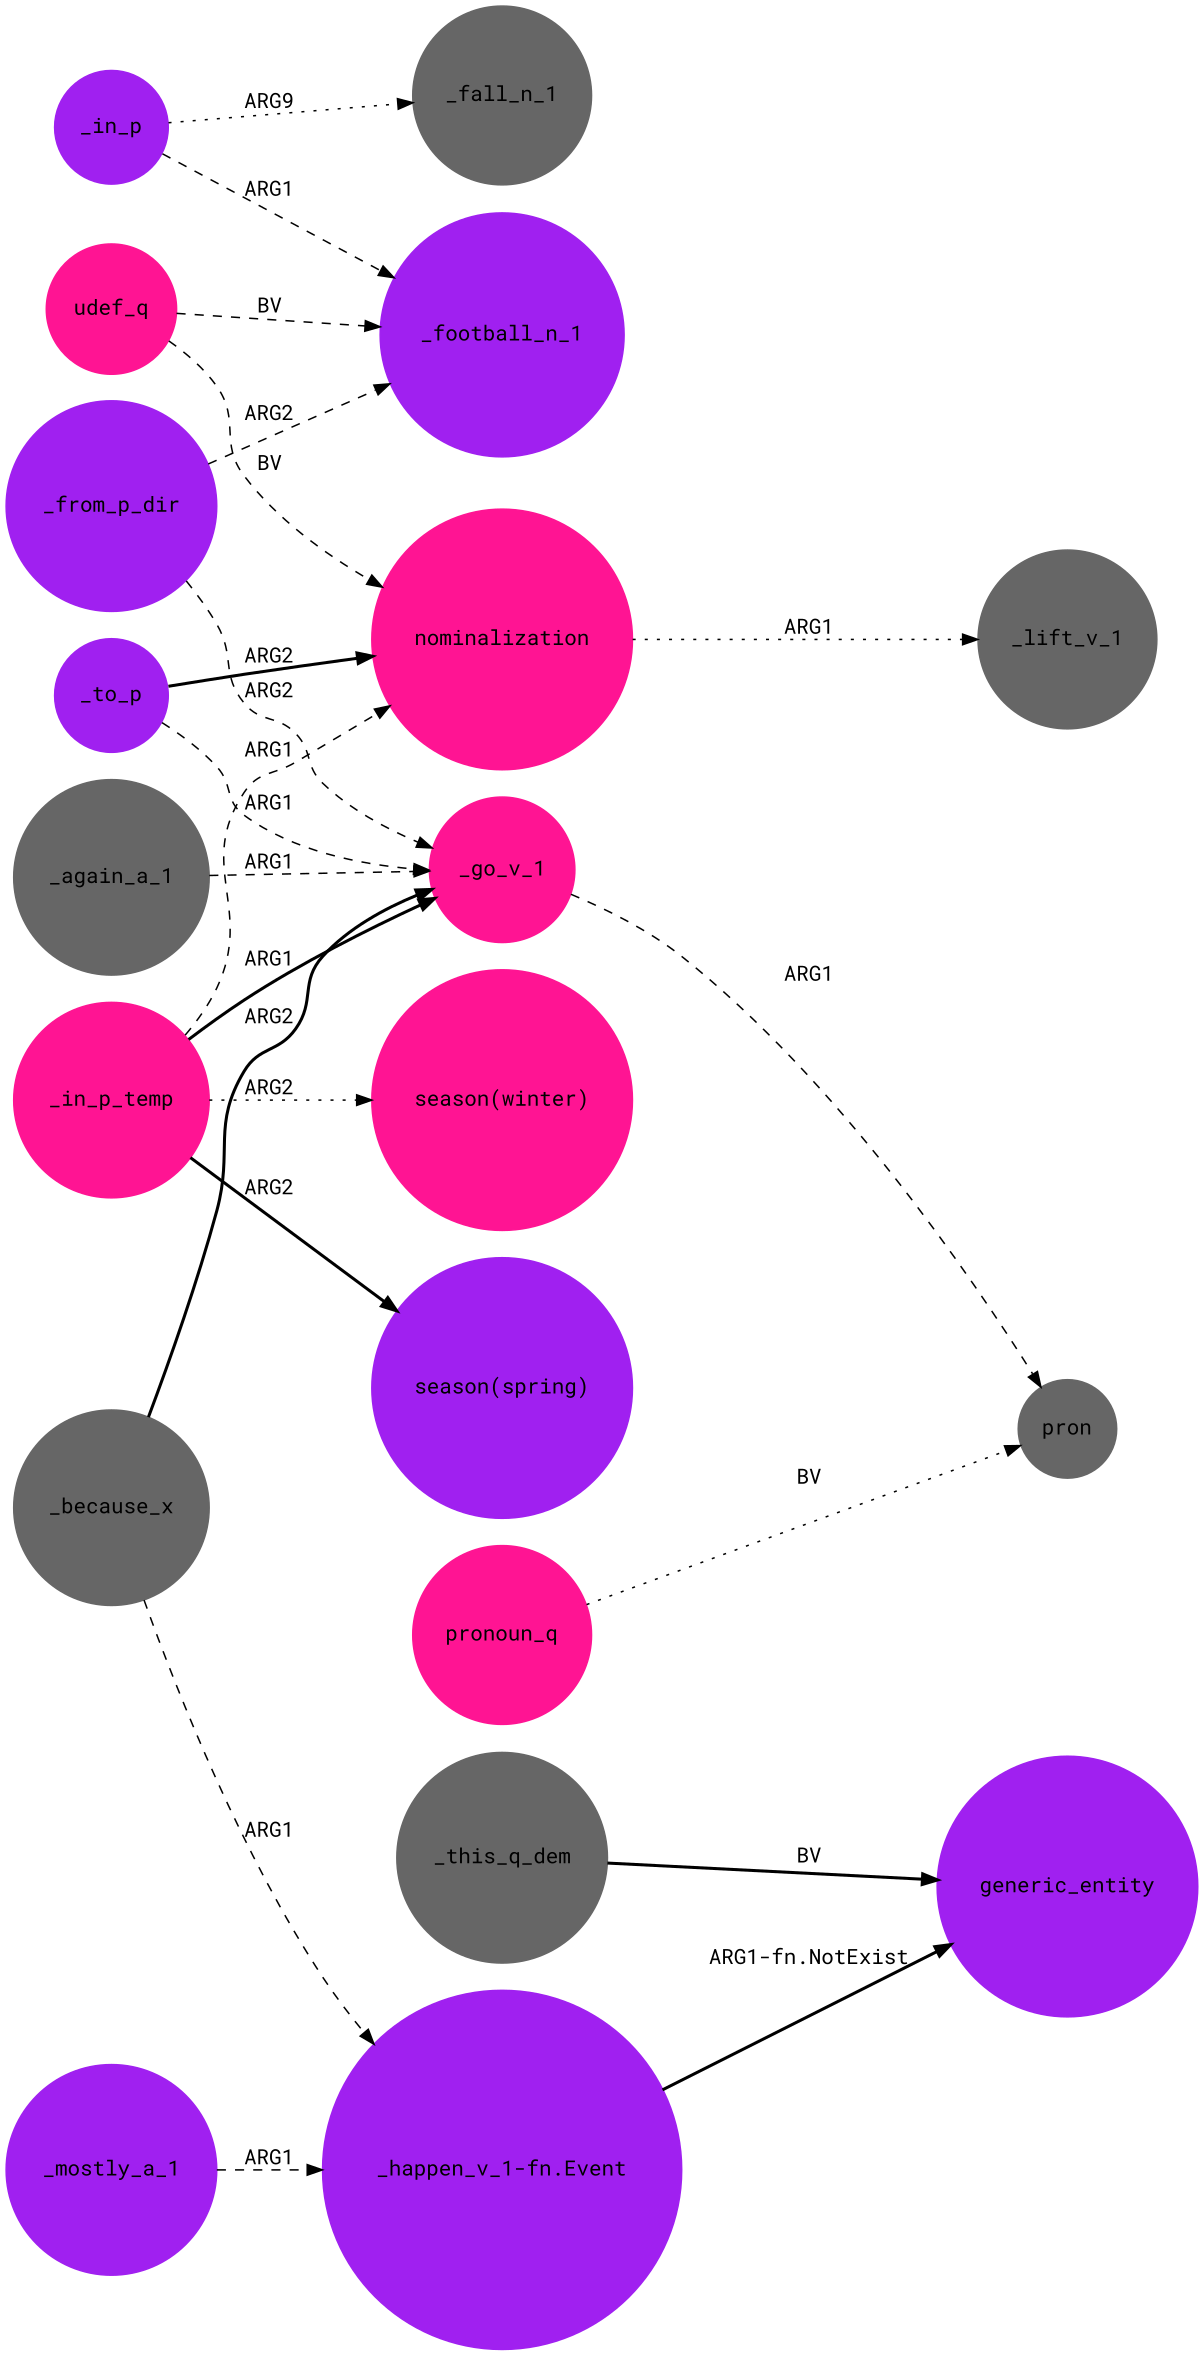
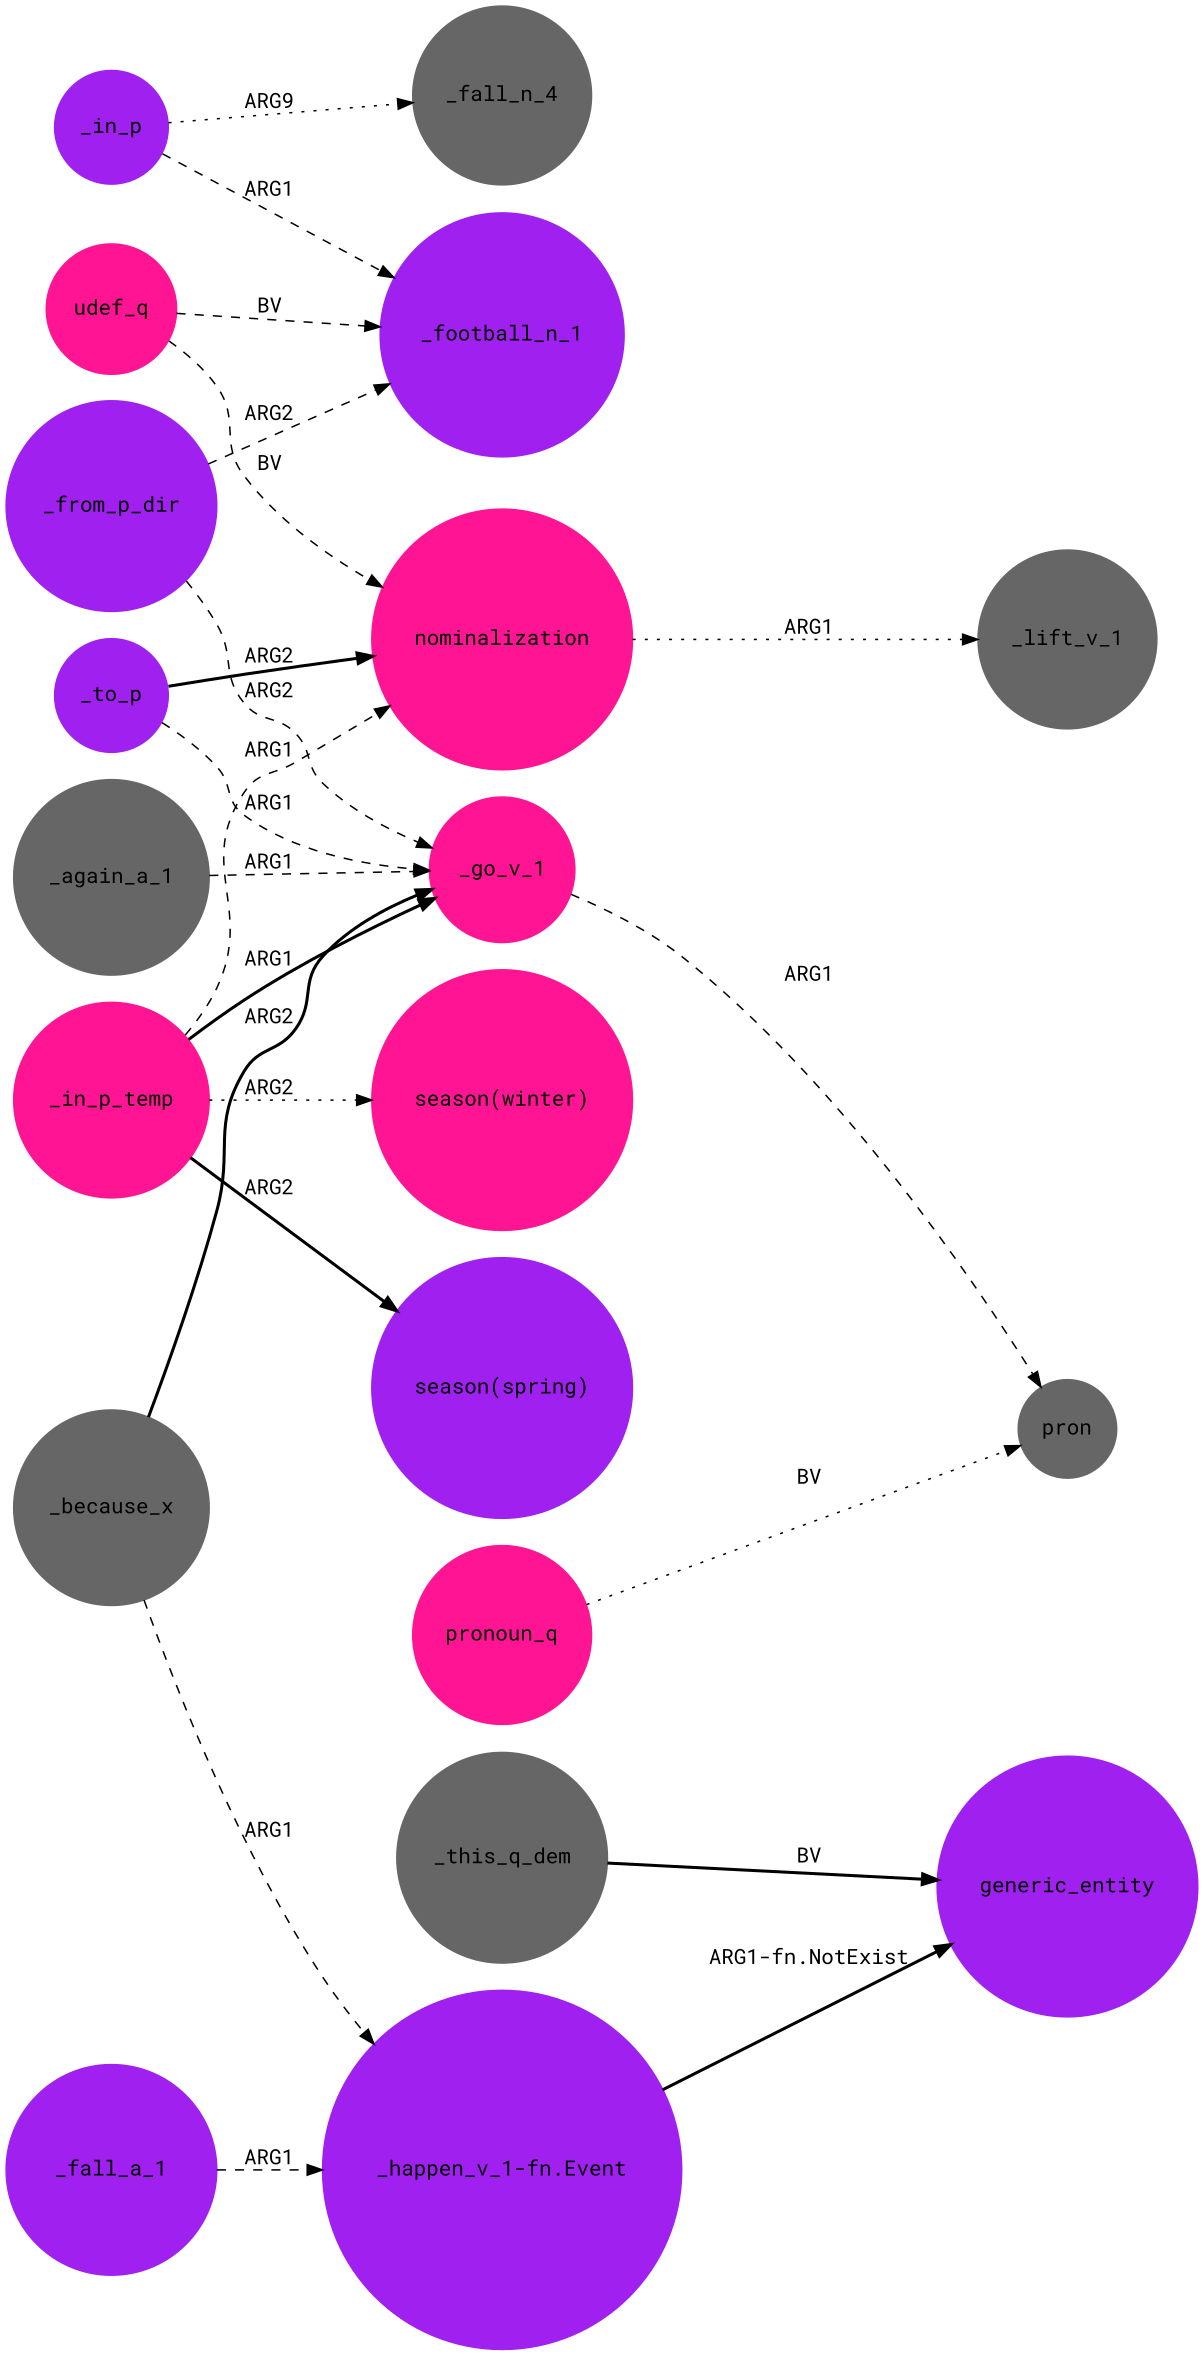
(502, 95) -> (502, 95)
(111, 2170) -> (111, 2170)
